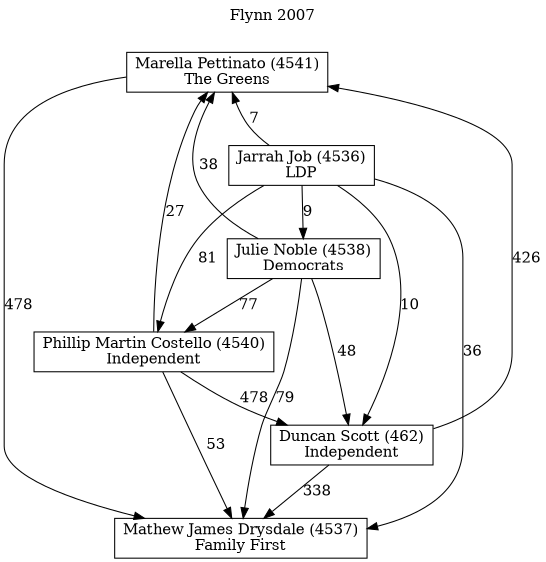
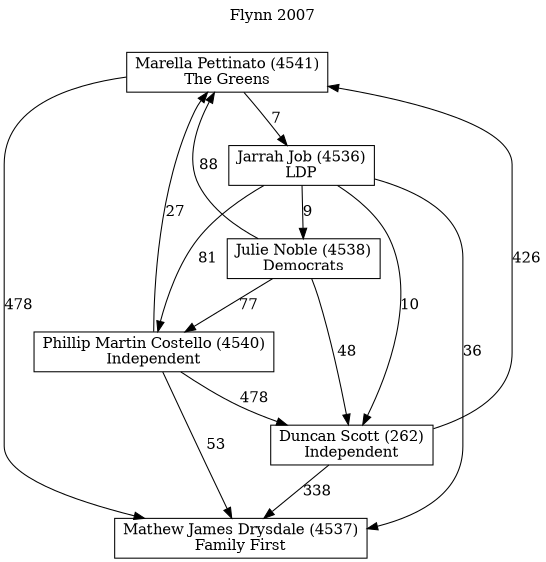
(249, 127) -> (263, 114)
(209, 165) -> (209, 165)
(275, 394) -> none
(352, 445) -> (352, 445)
